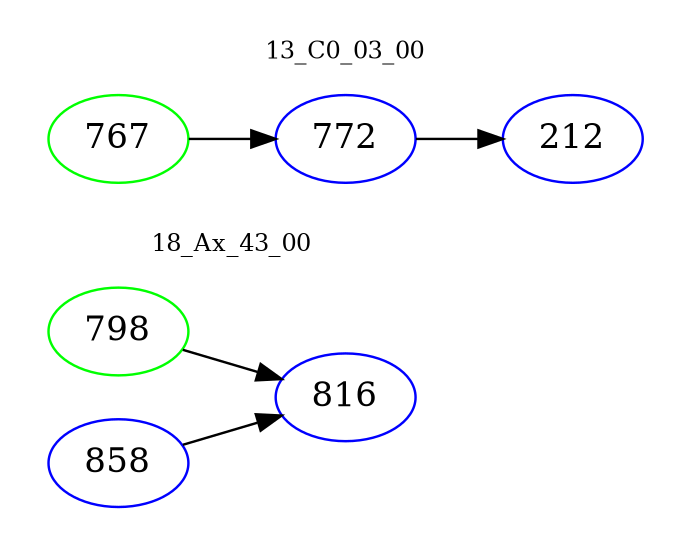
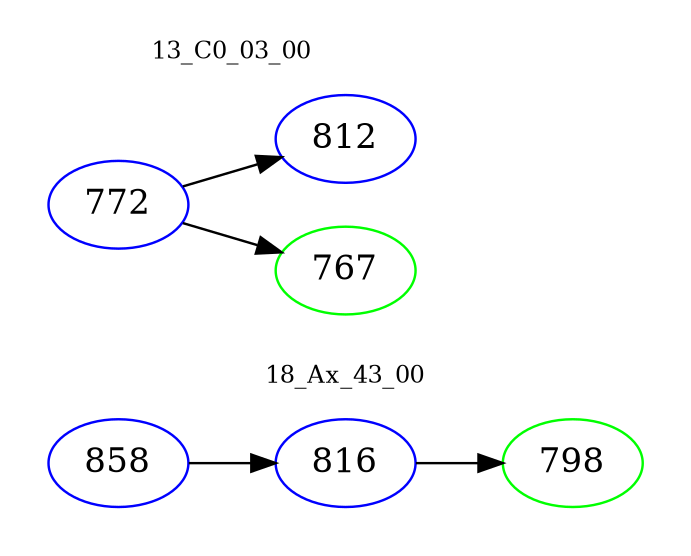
(220, 139) -> (220, 234)
(573, 139) -> (346, 139)
(220, 361) -> (447, 463)
